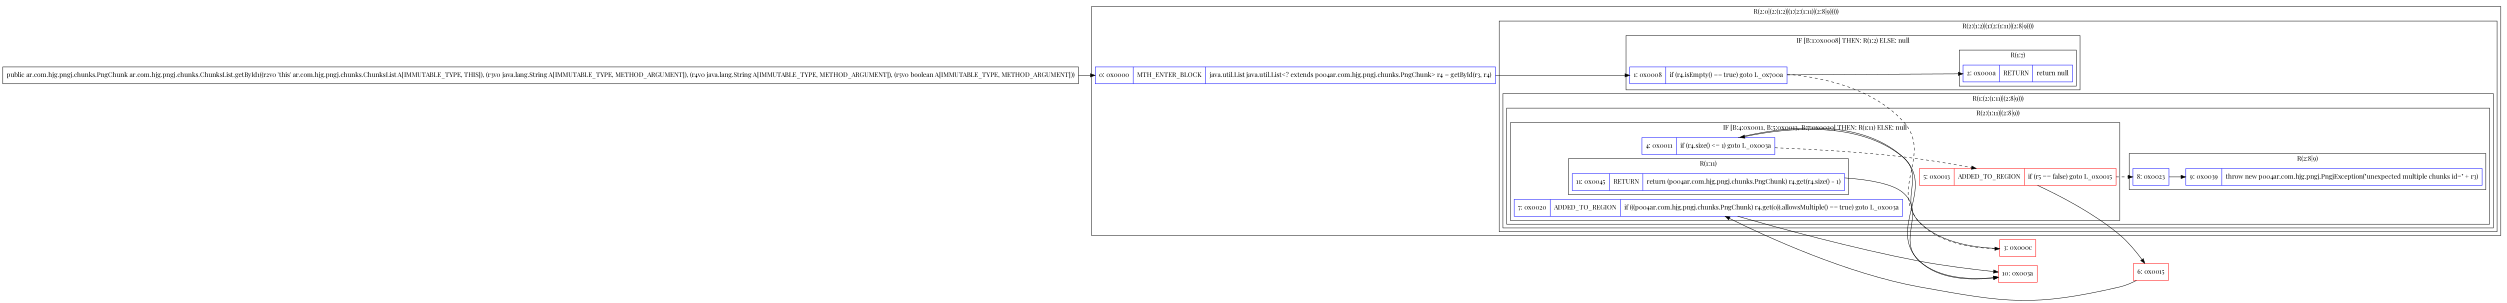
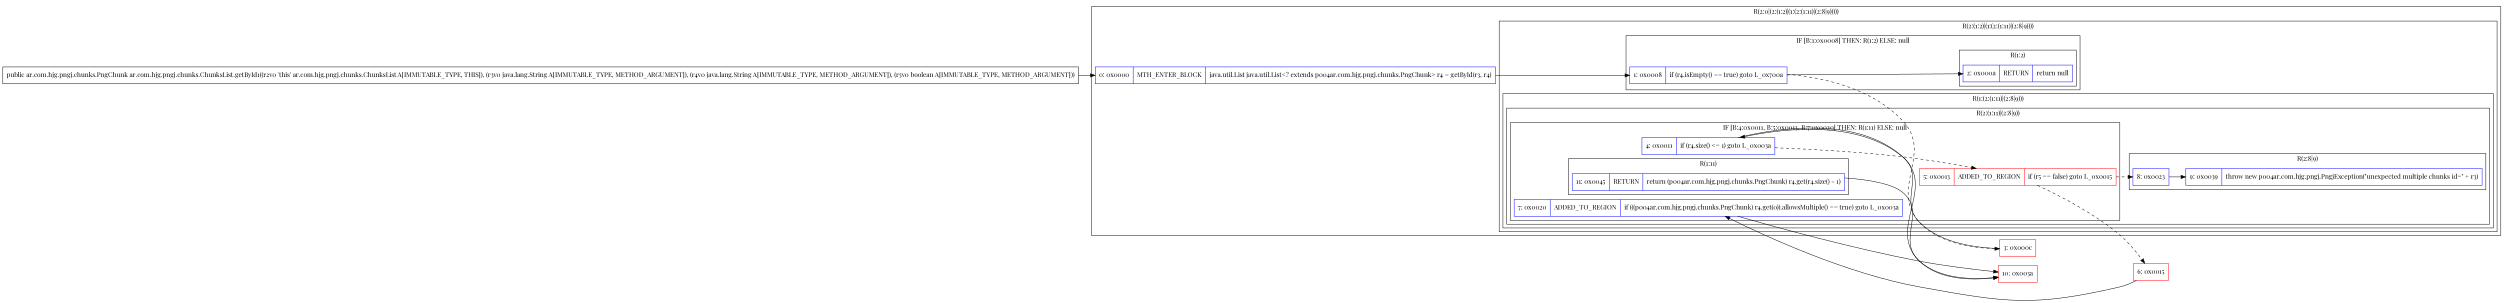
(2018, 55) -> (2018, 55)
(2094, 216) -> (2094, 216)
